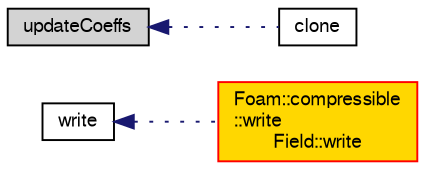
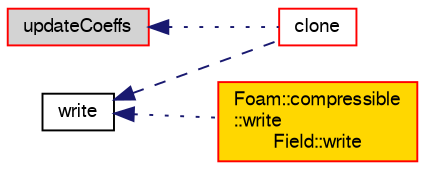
(78, 27) -> (78, 27)
(318, 27) -> (318, 27)
none -> (206, 67)
